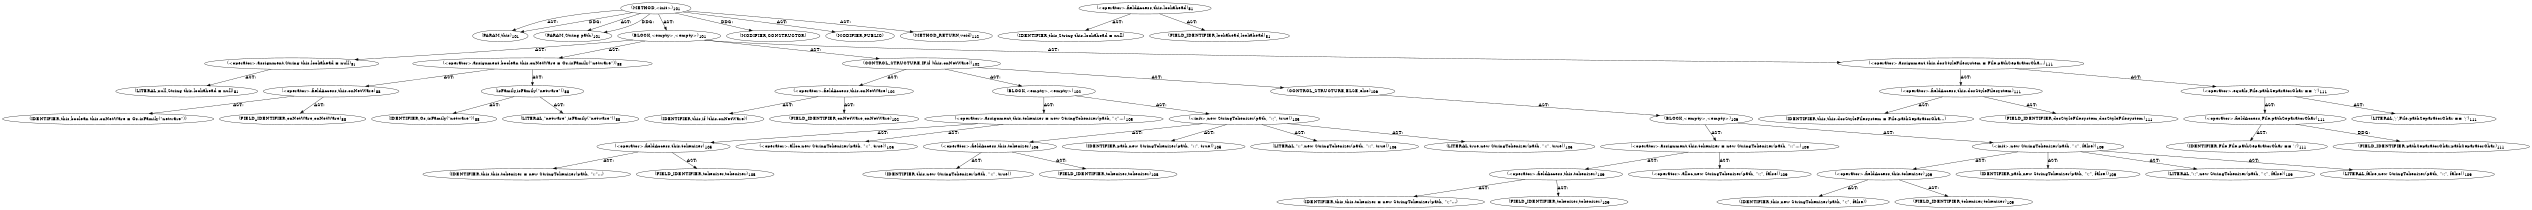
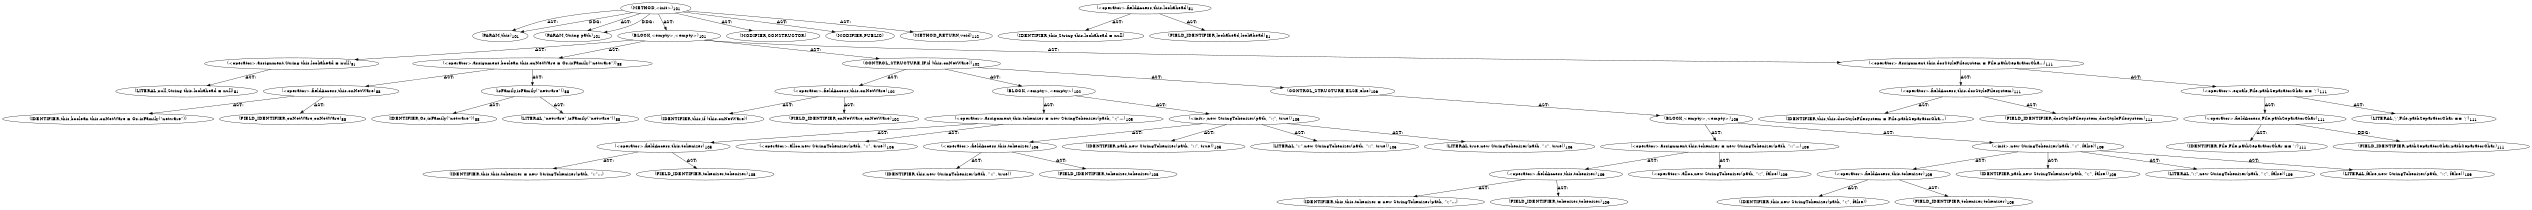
(728, 22) -> (728, 22)
